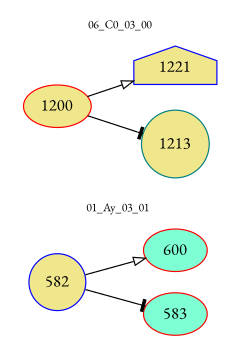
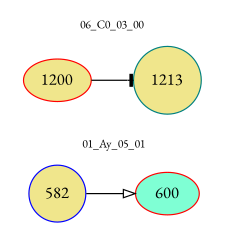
(175, 67) -> none
(118, 208) -> (114, 145)
(175, 314) -> none
